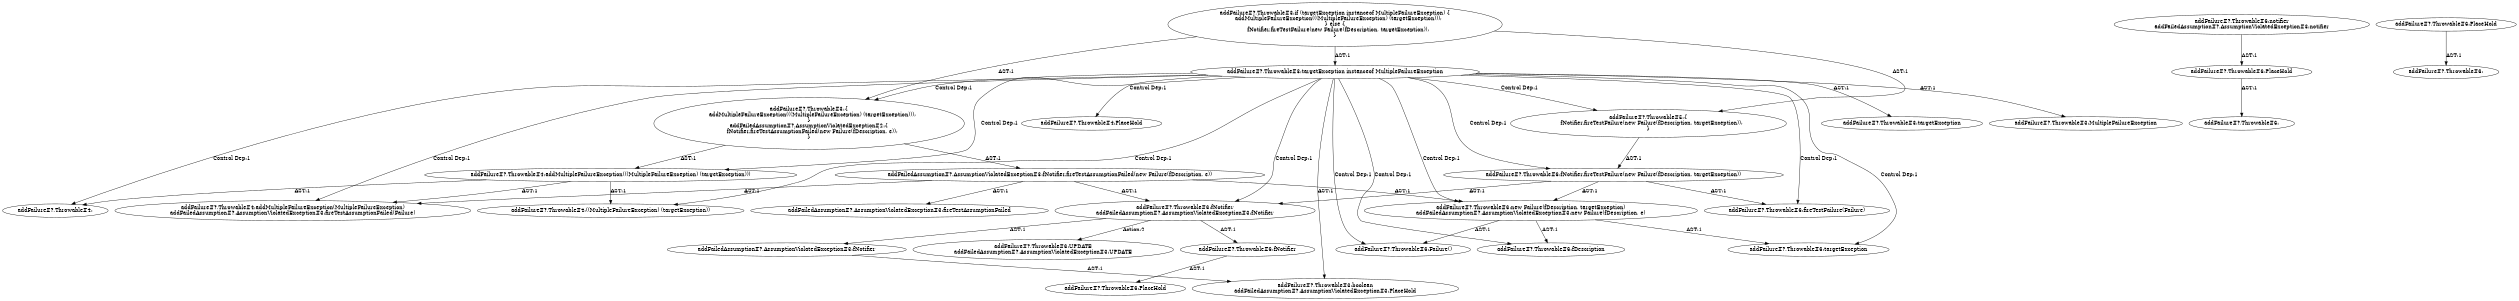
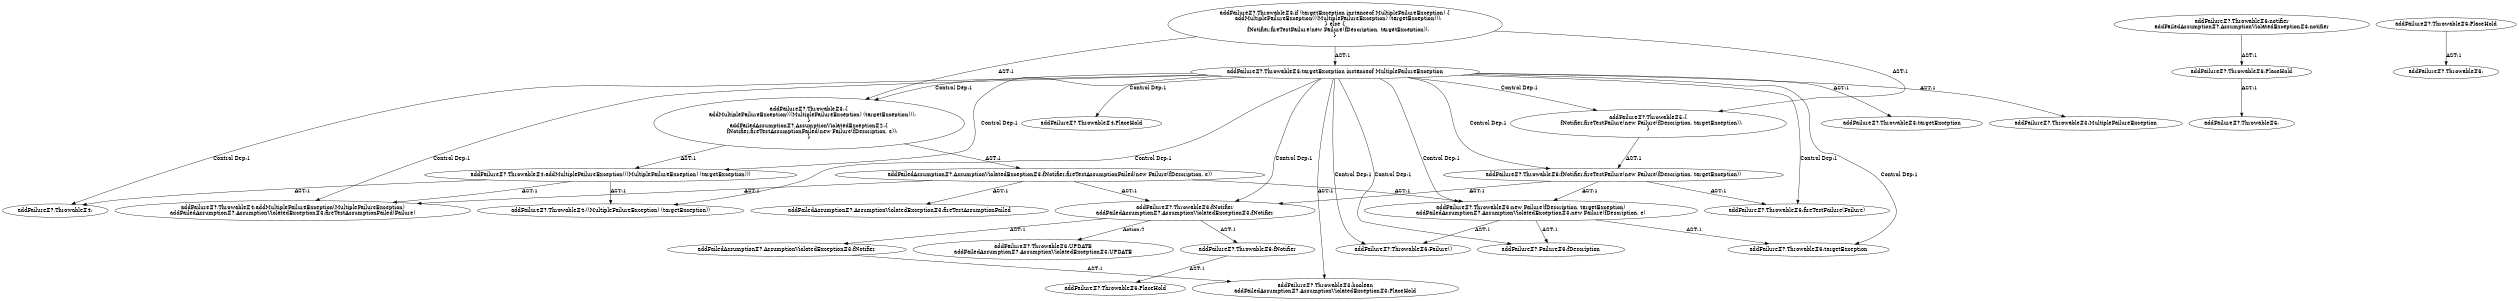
(1551, 250) -> (1551, 250)
